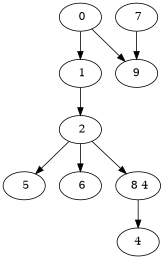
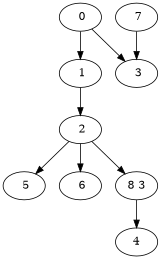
(137, 73) -> (137, 73)
(138, 186) -> (137, 186)
